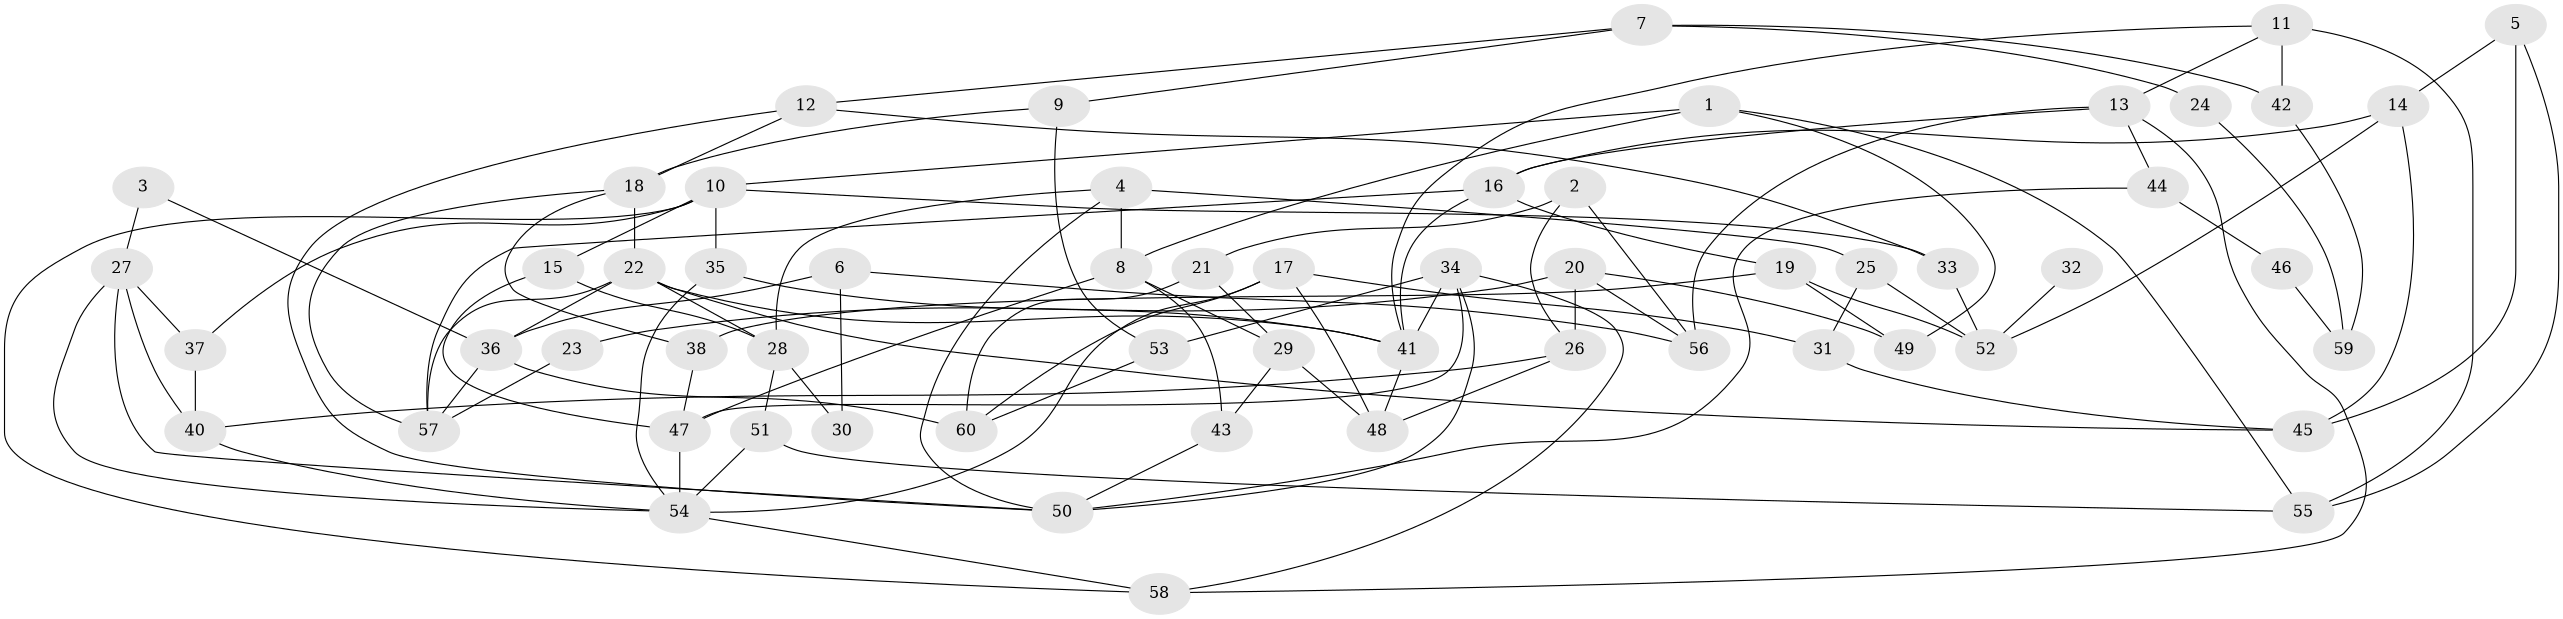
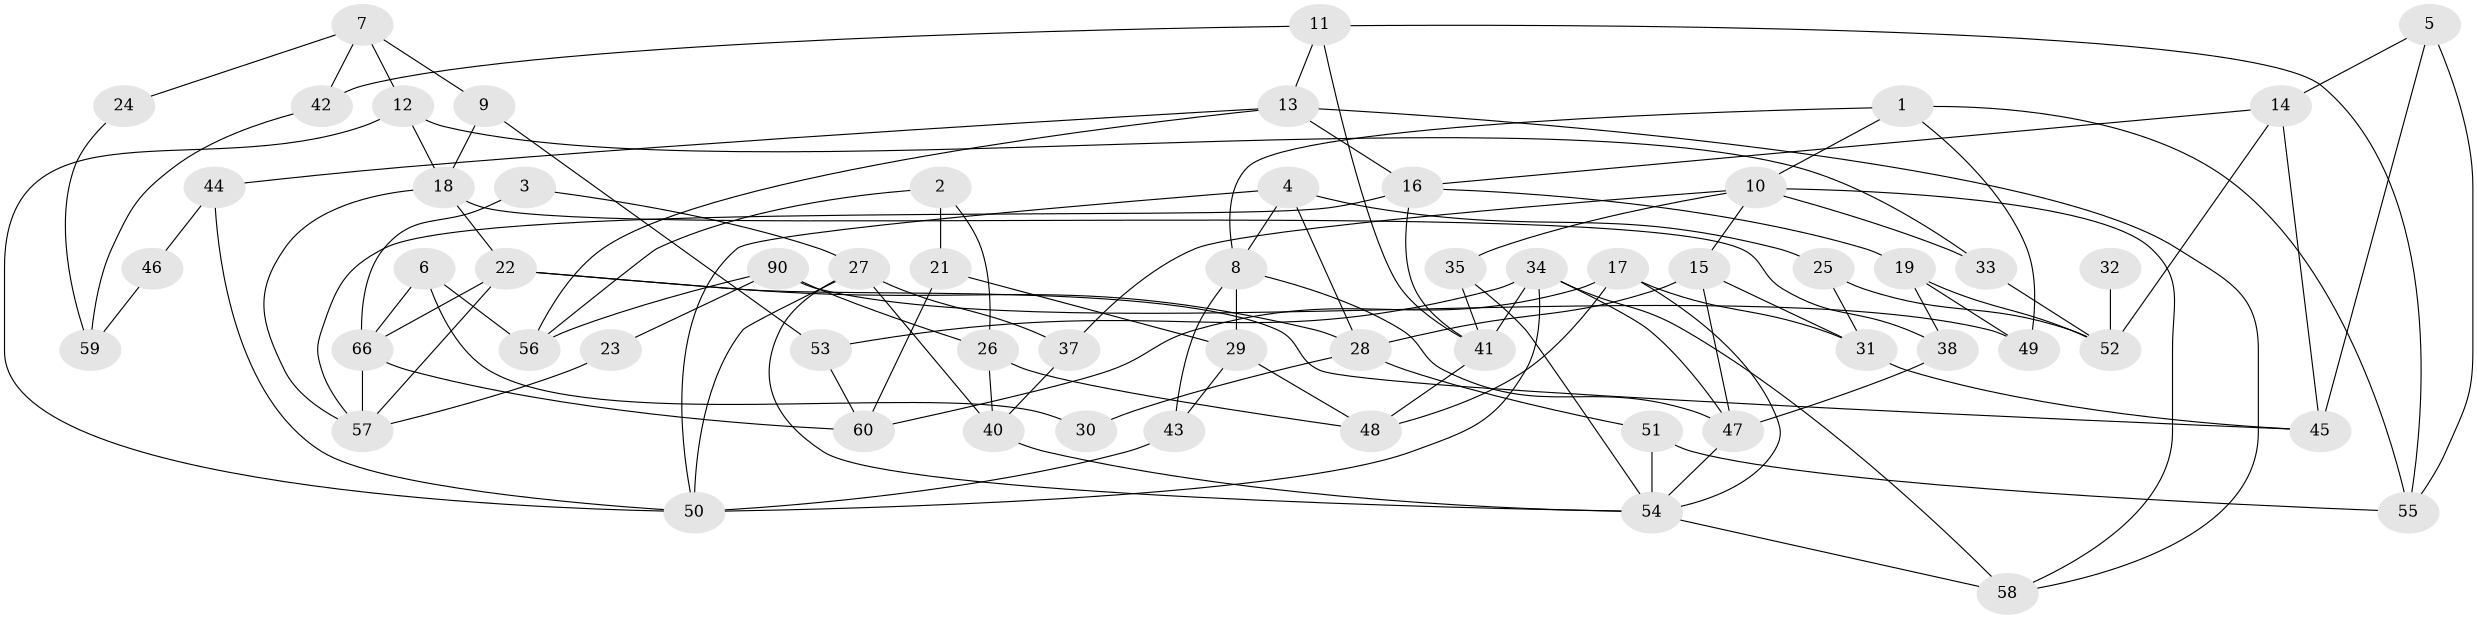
(1575, 269) -> (778, 269)
none -> (1762, 300)
(1036, 319) -> none
(491, 350) -> (362, 350)
